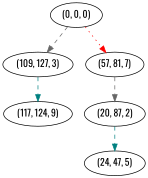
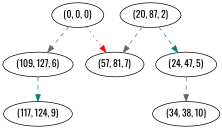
(38, 64) -> (38, 64)
(115, 86) -> (135, 37)
none -> (186, 114)
